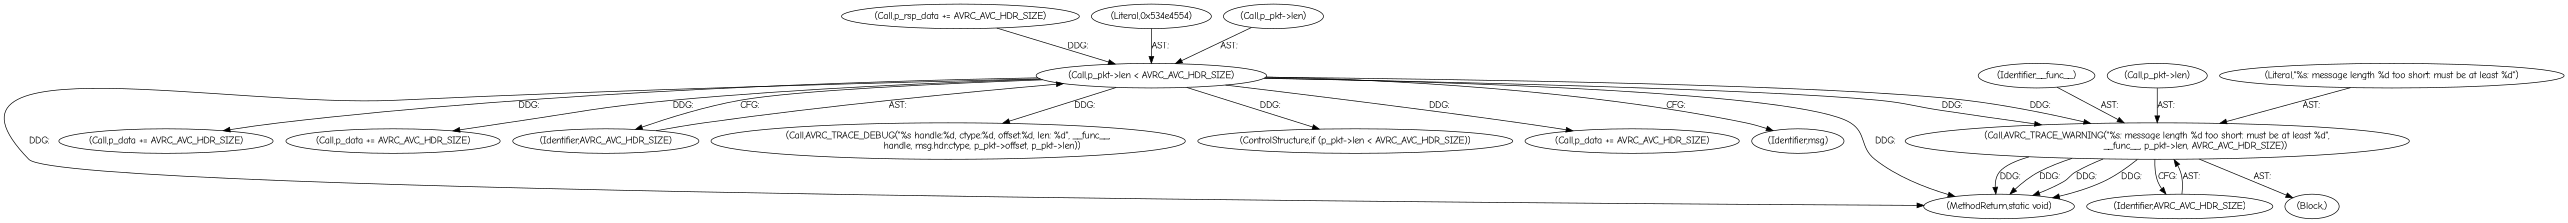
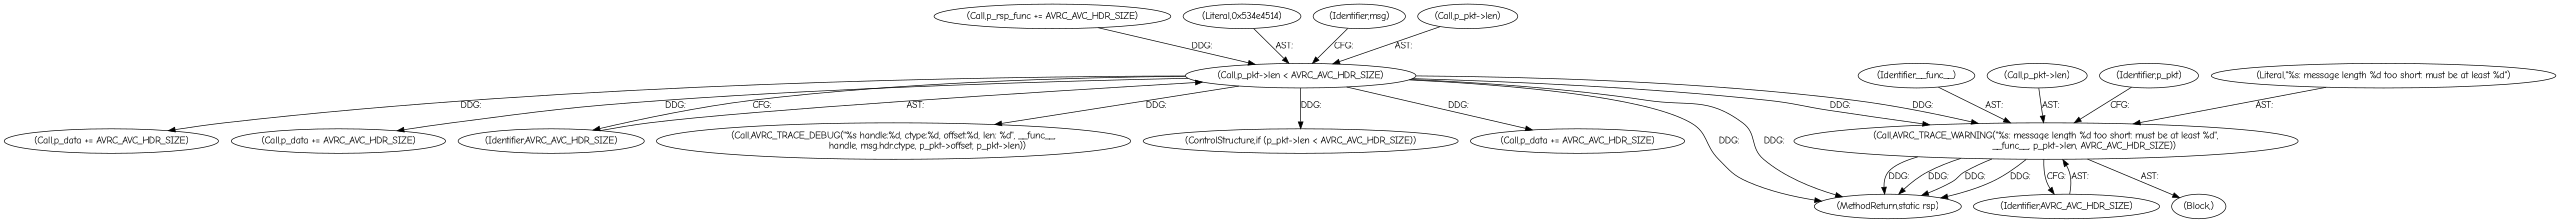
(960, 16) -> (1052, 16)
(1151, 16) -> (1242, 16)
none -> (2149, 76)
(1518, 91) -> (1333, 43)
(1999, 206) -> (1888, 206)
